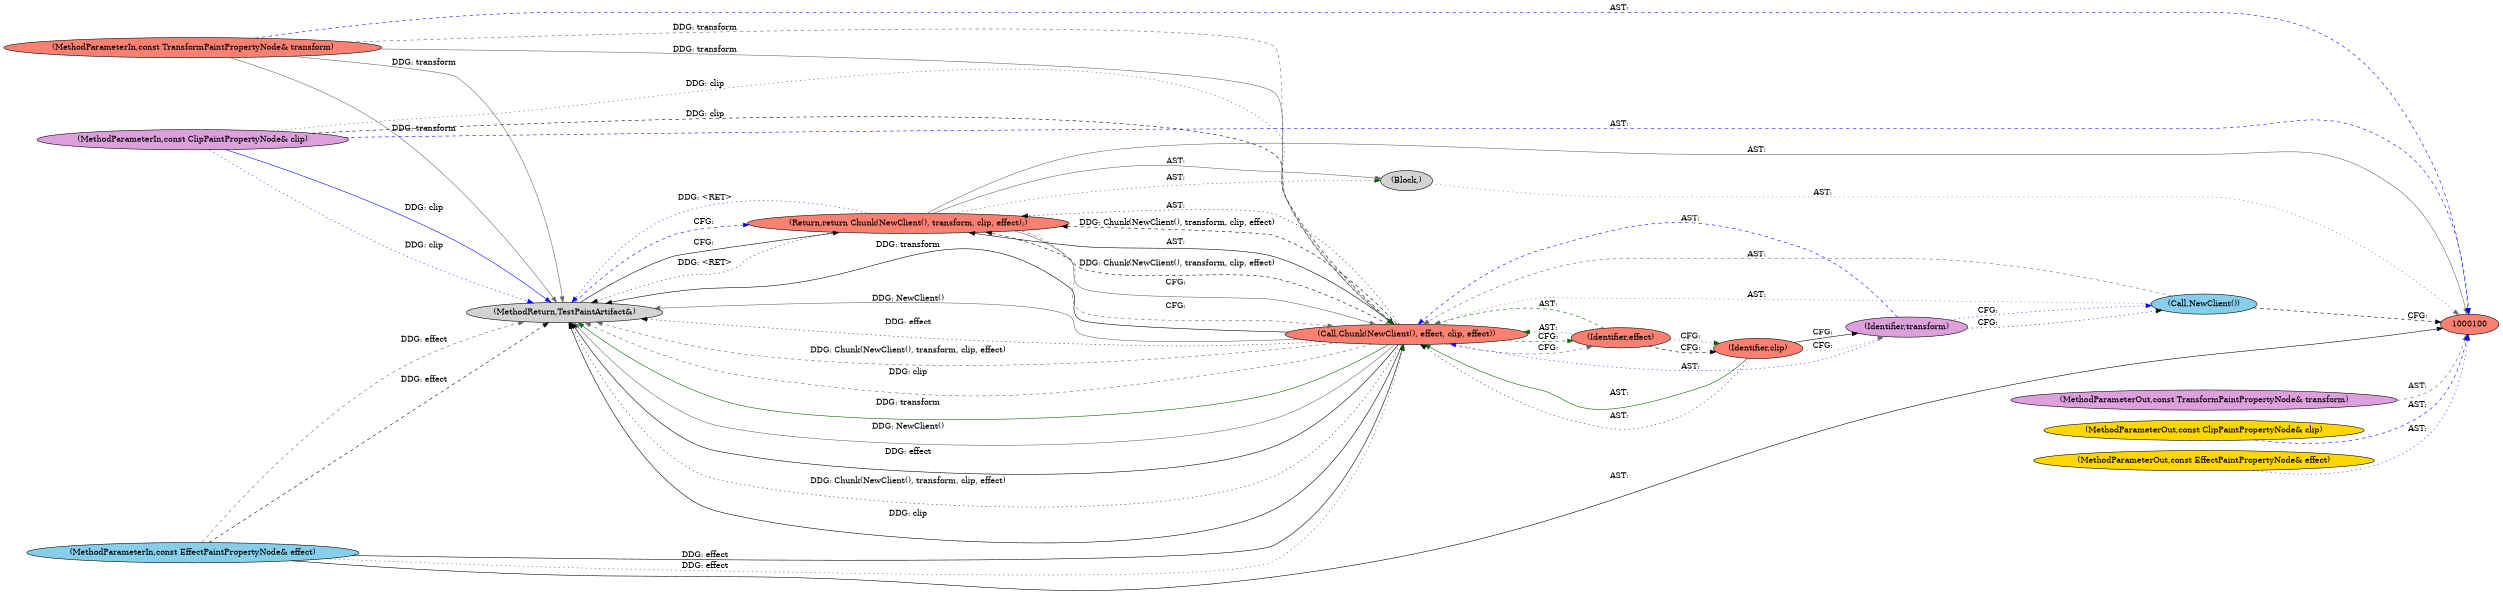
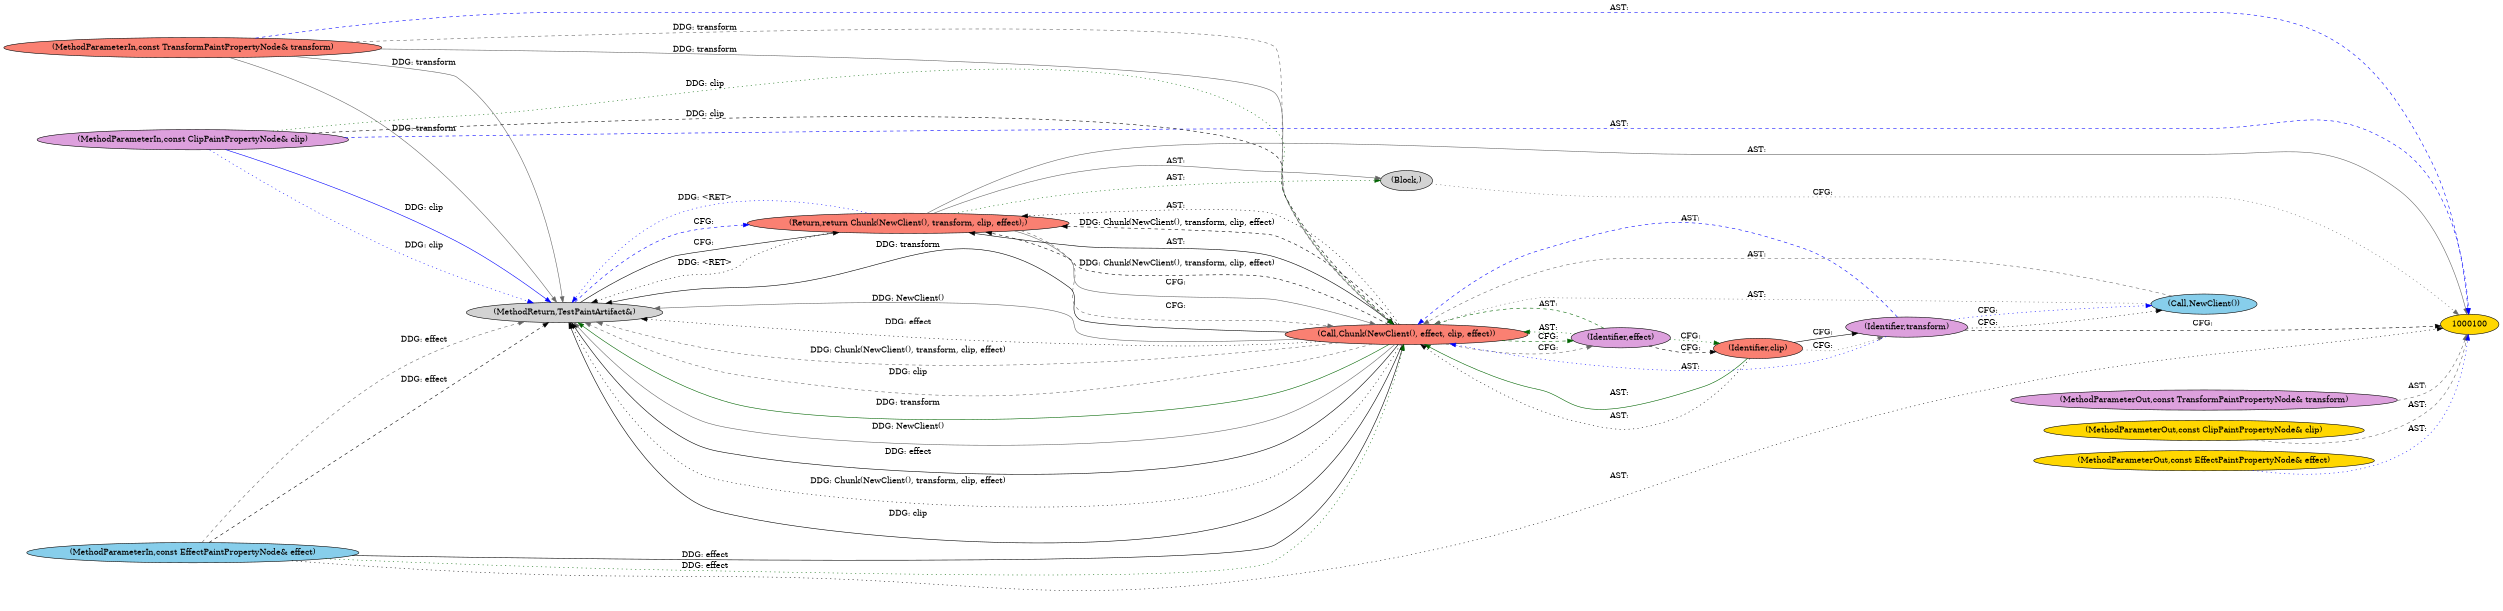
(1824, 193) -> (1824, 193)
(2344, 315) -> (2200, 331)
(2470, 324) -> (2470, 324)
(1621, 338) -> (1621, 338)
(2385, 432) -> (2385, 432)
(1377, 561) -> (1377, 561)
